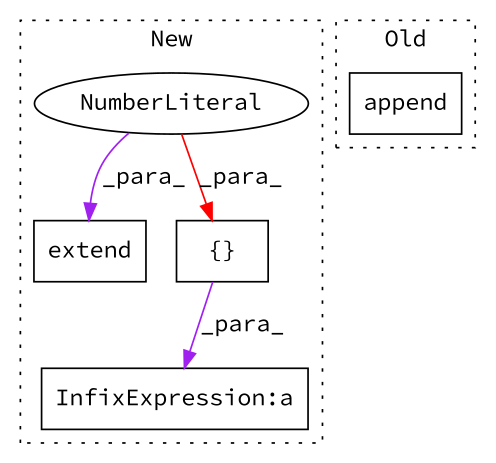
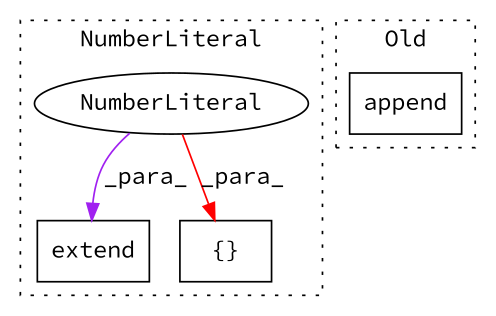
(171, 40) -> (171, 40)
(175, 399) -> none
